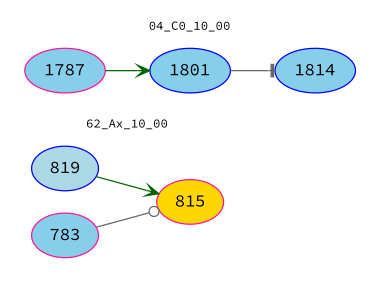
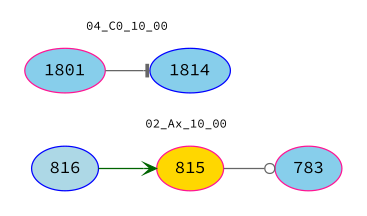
(65, 71) -> none
(190, 71) -> (65, 71)
(128, 125) -> (187, 125)
(65, 168) -> (65, 168)
(123, 220) -> (244, 168)
